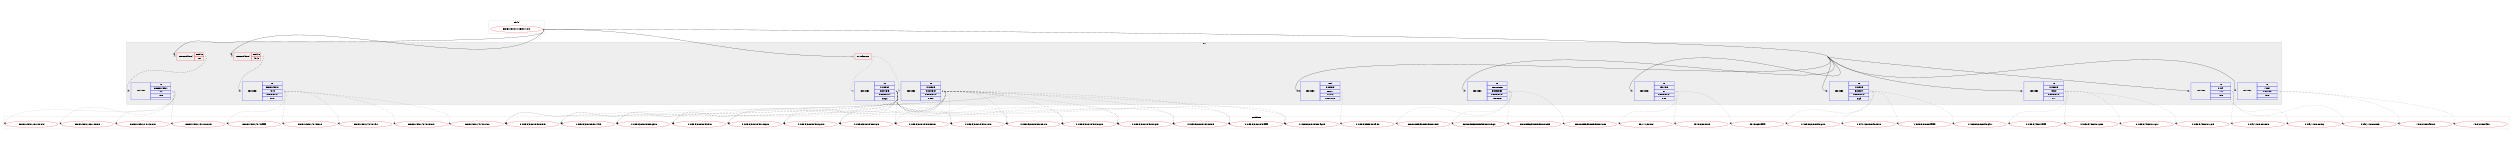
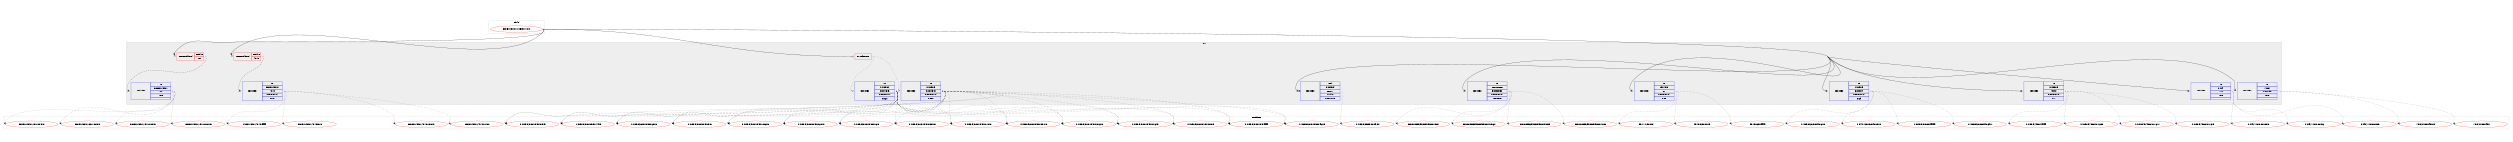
(143, 124) -> (143, 124)
(254, 124) -> (254, 124)
(366, 124) -> none
(2147, 124) -> (2147, 124)
